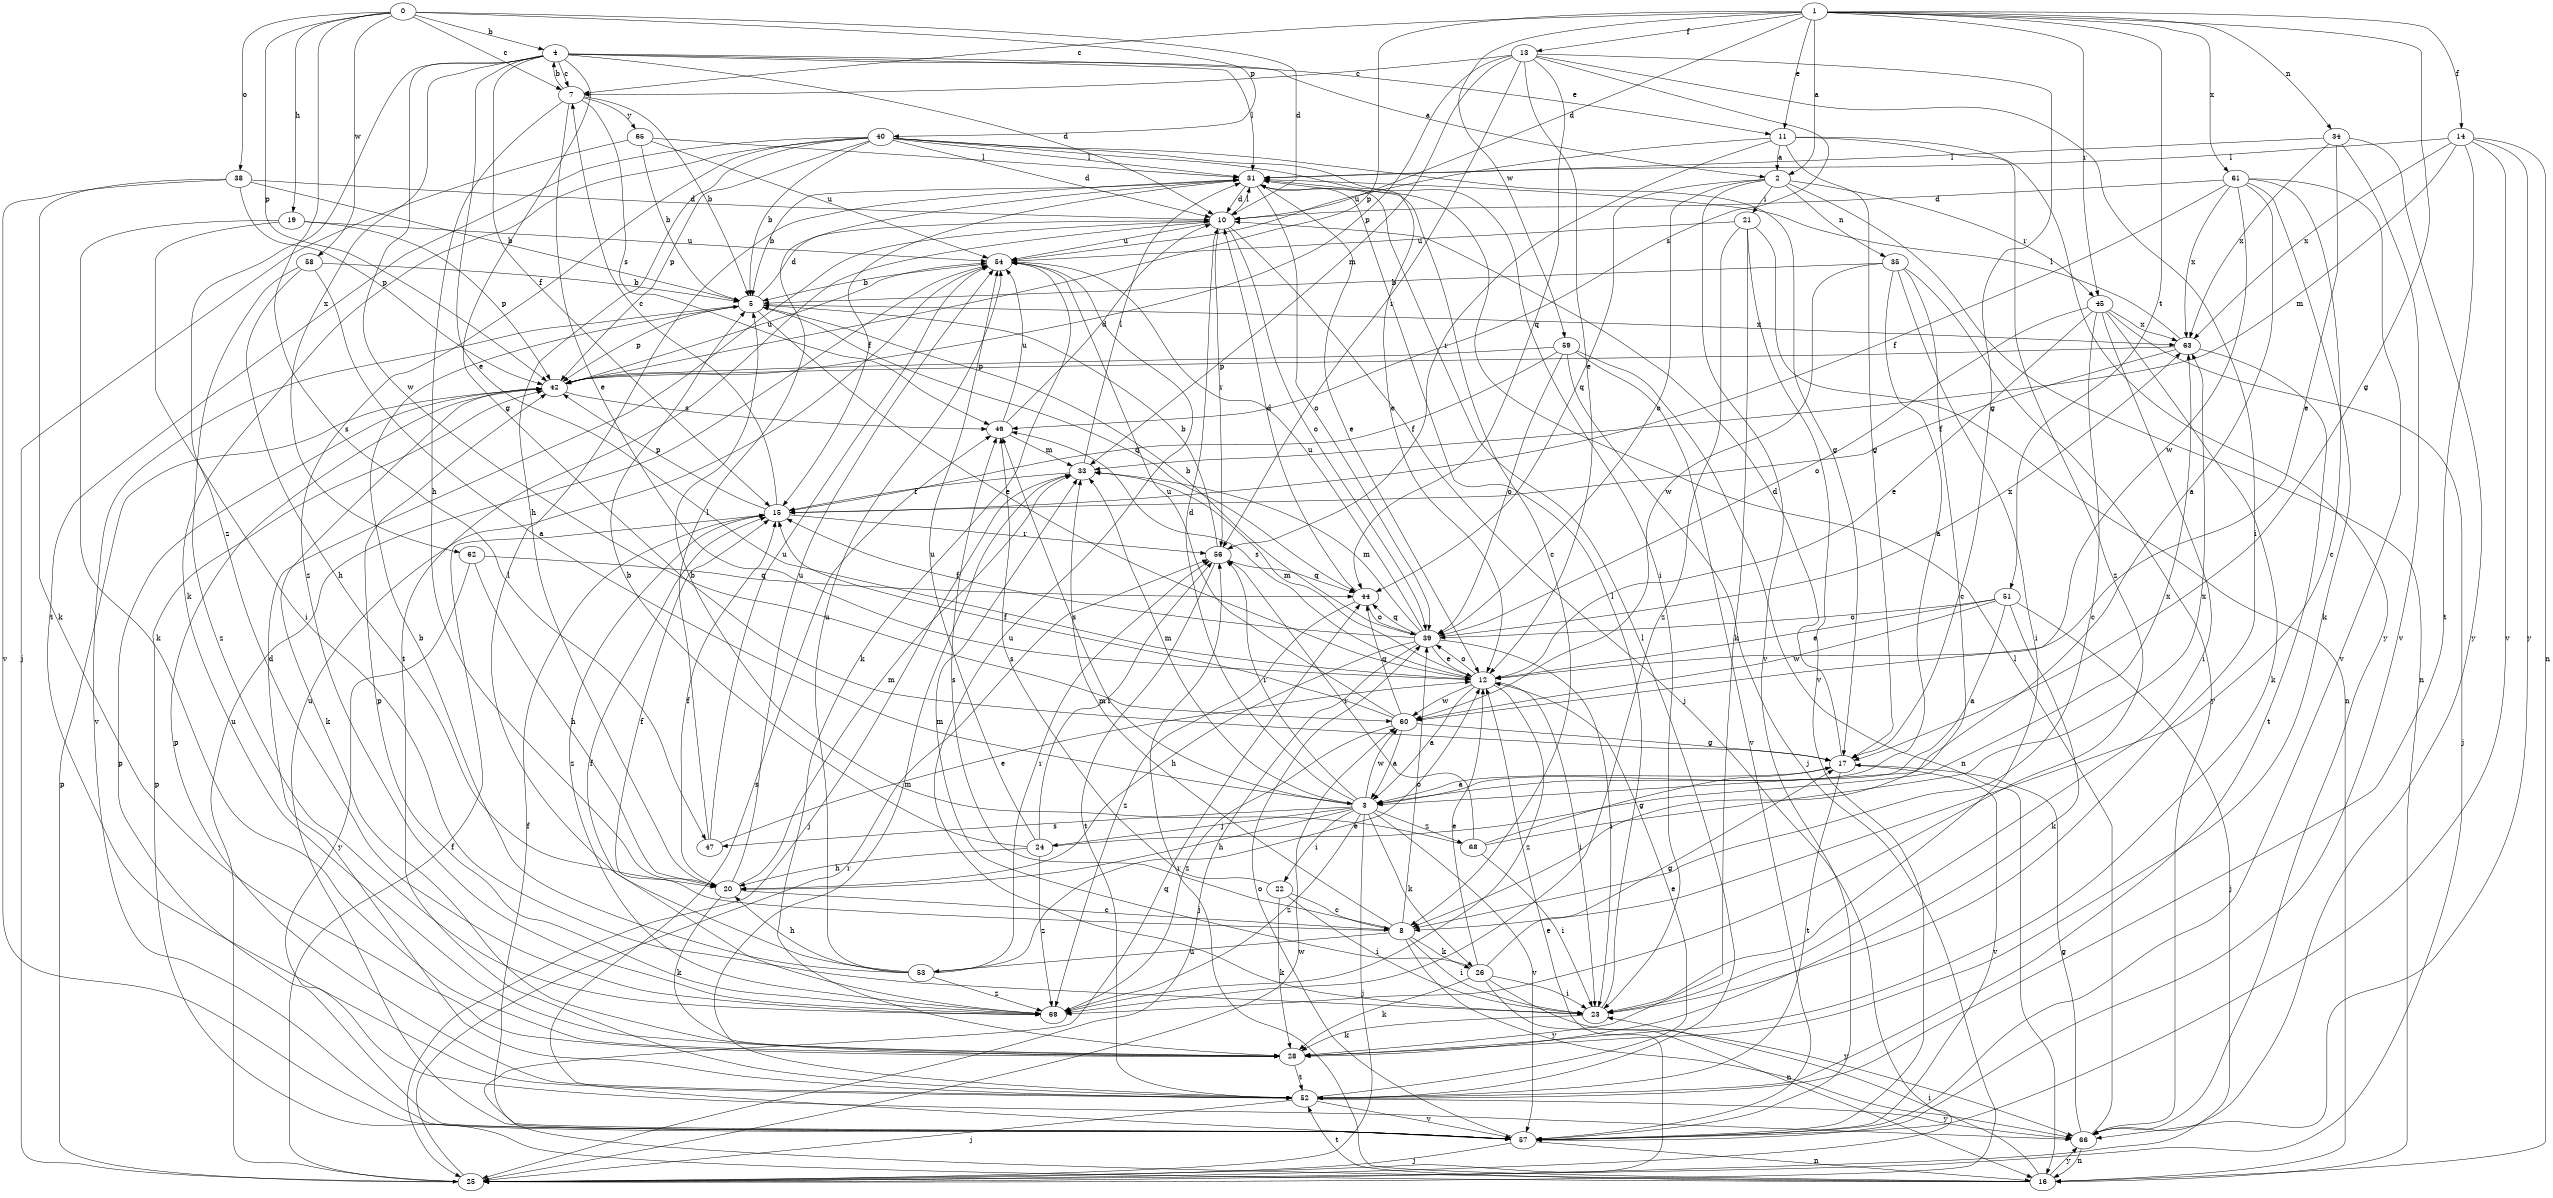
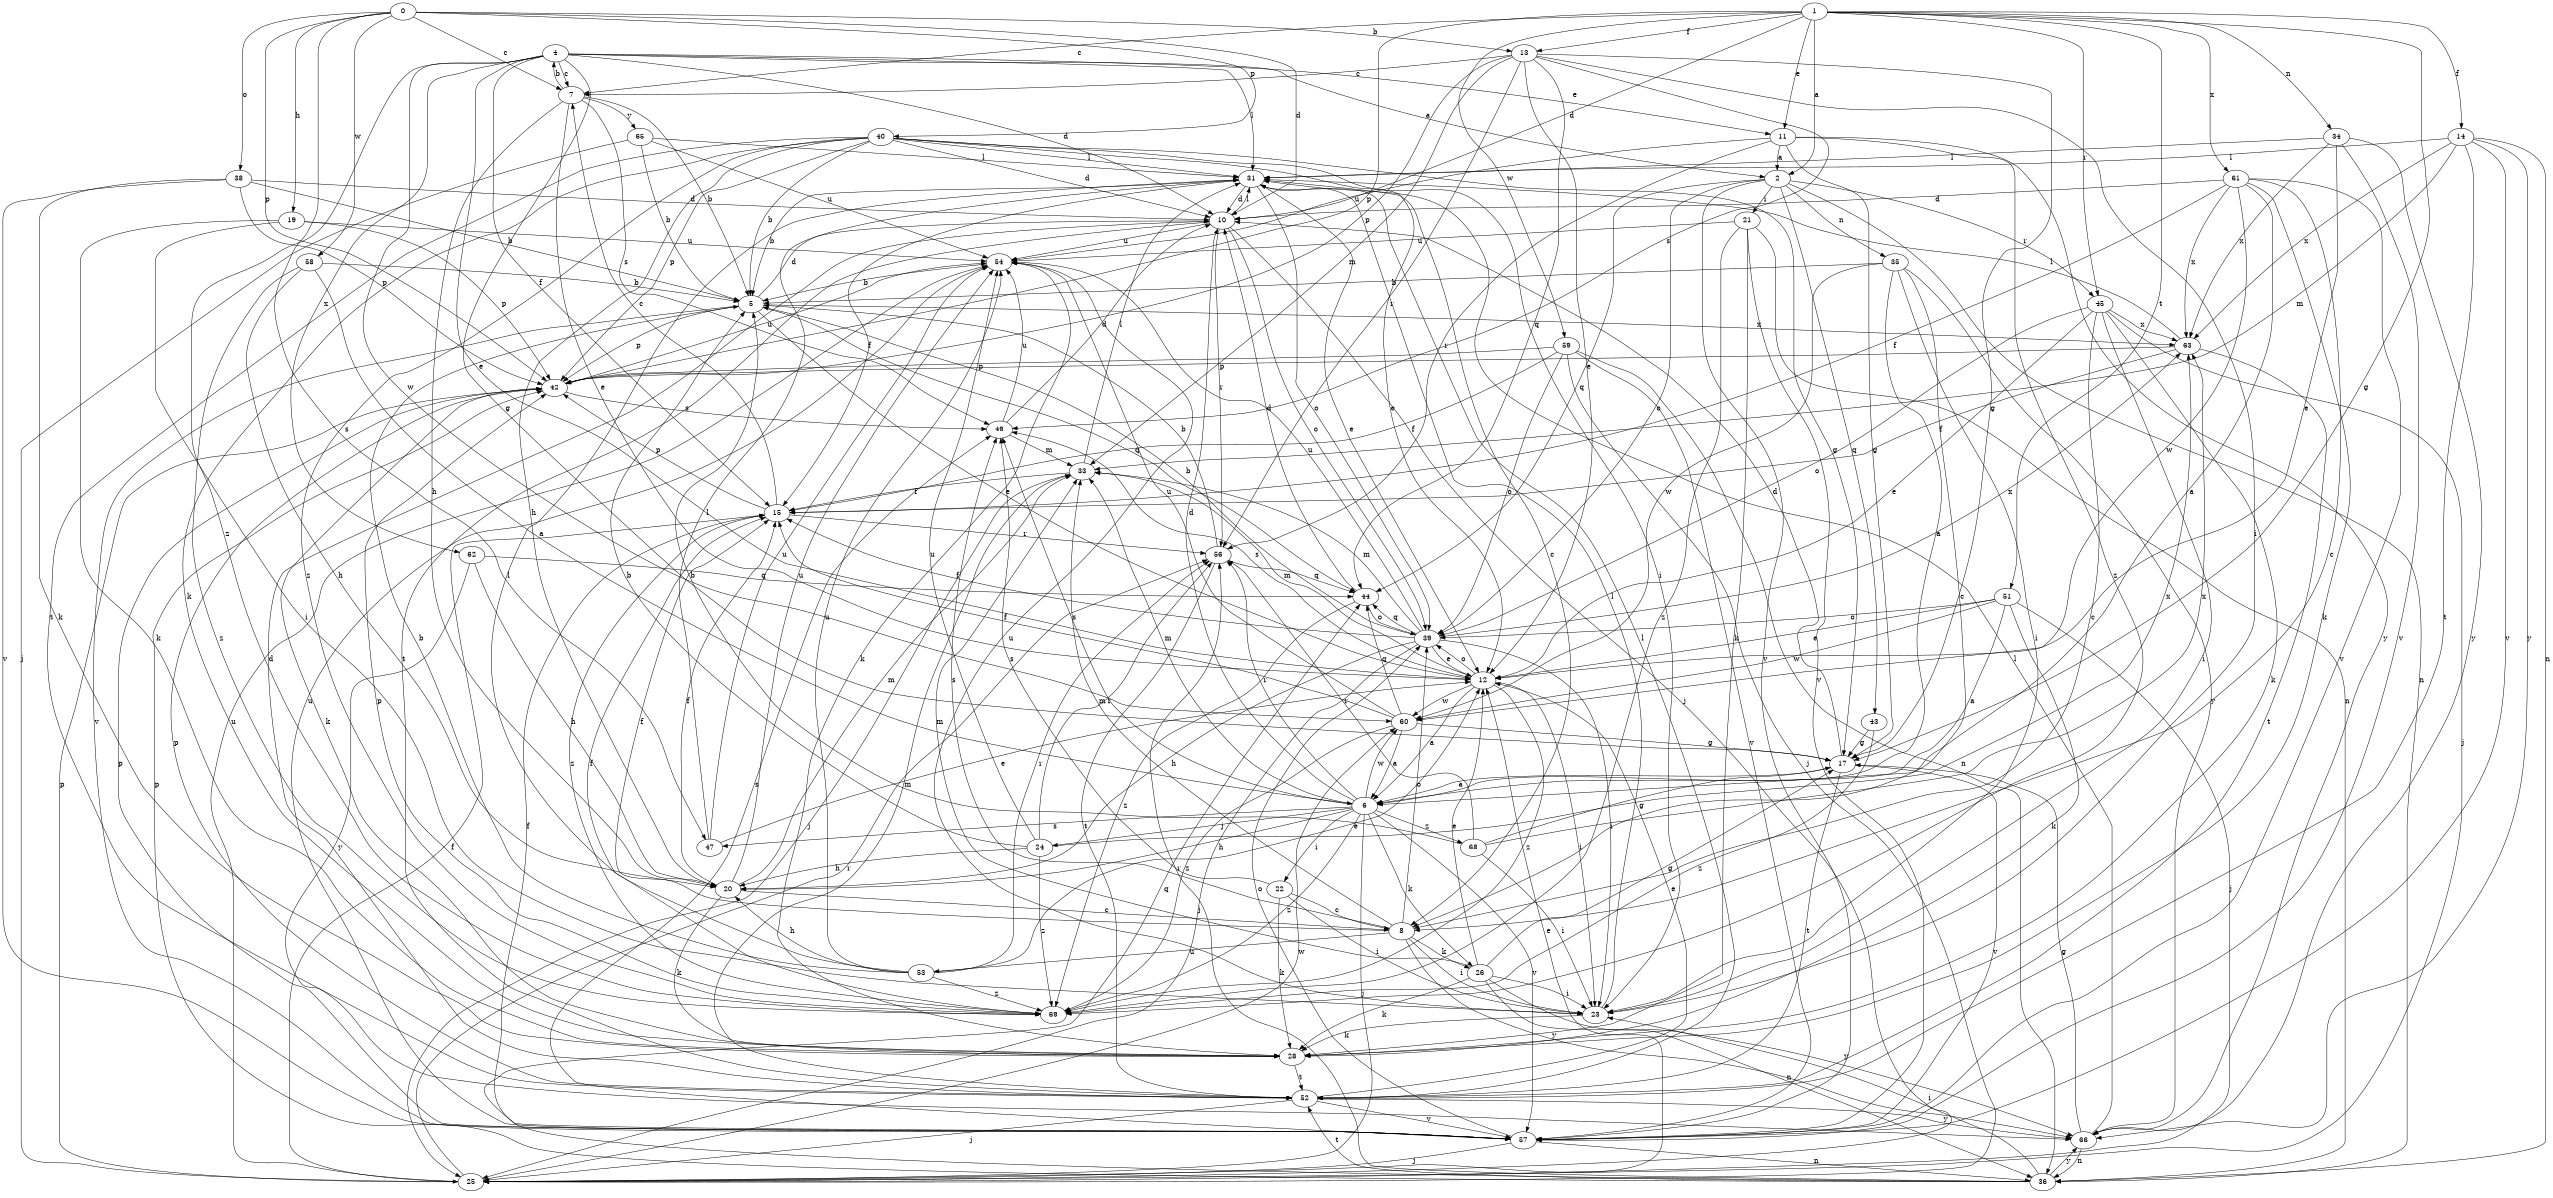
(477, 32) -> (962, 19)
none -> (1874, 722)
(1365, 806) -> (1365, 806)
(2043, 1182) -> (2043, 1182)
